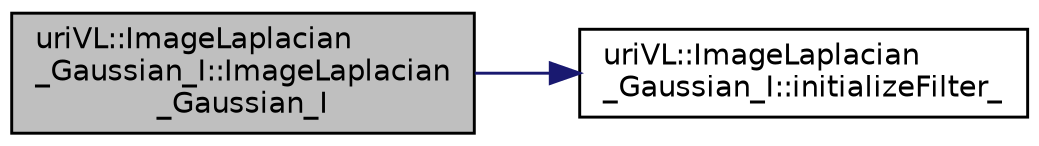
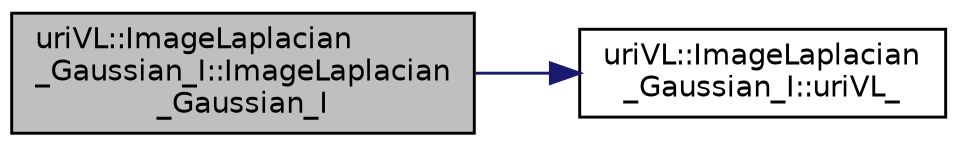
(804, 73) -> (763, 73)
